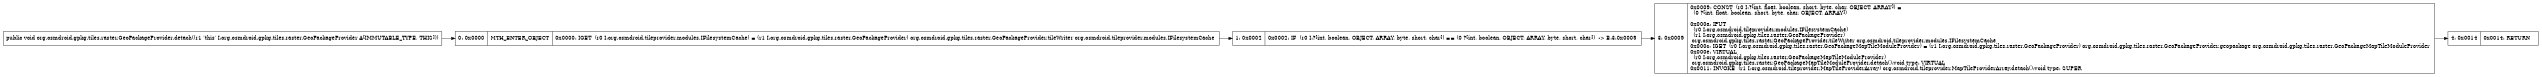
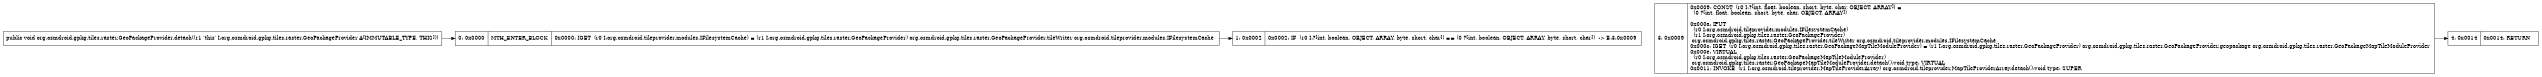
(520, 38) -> (519, 38)
(1646, 38) -> none
